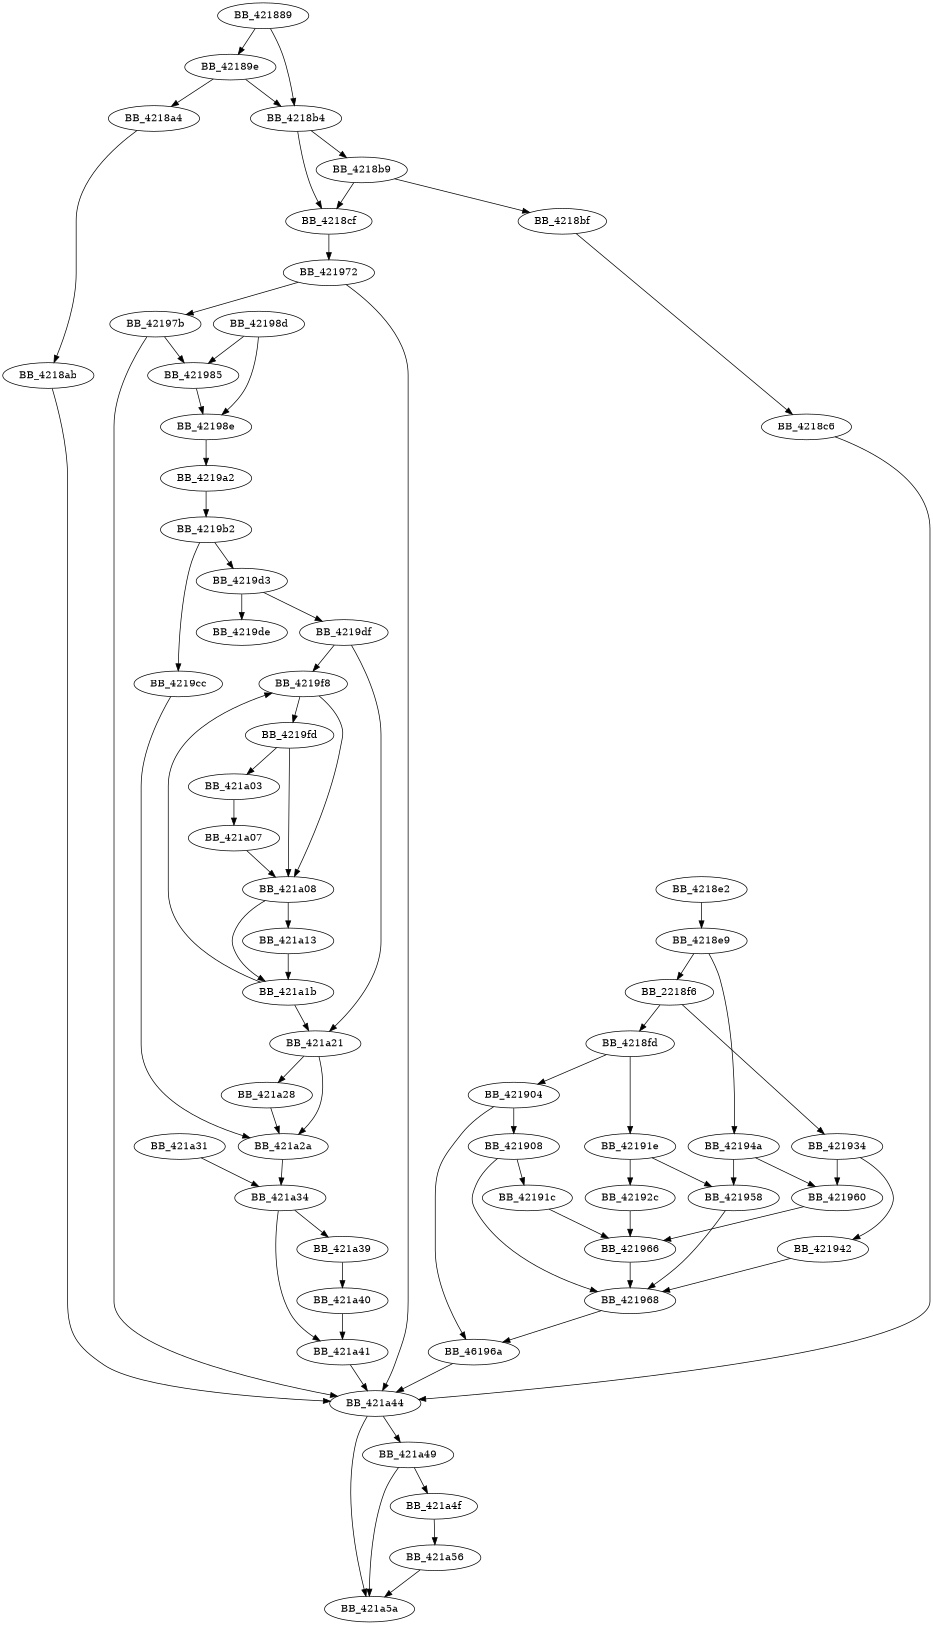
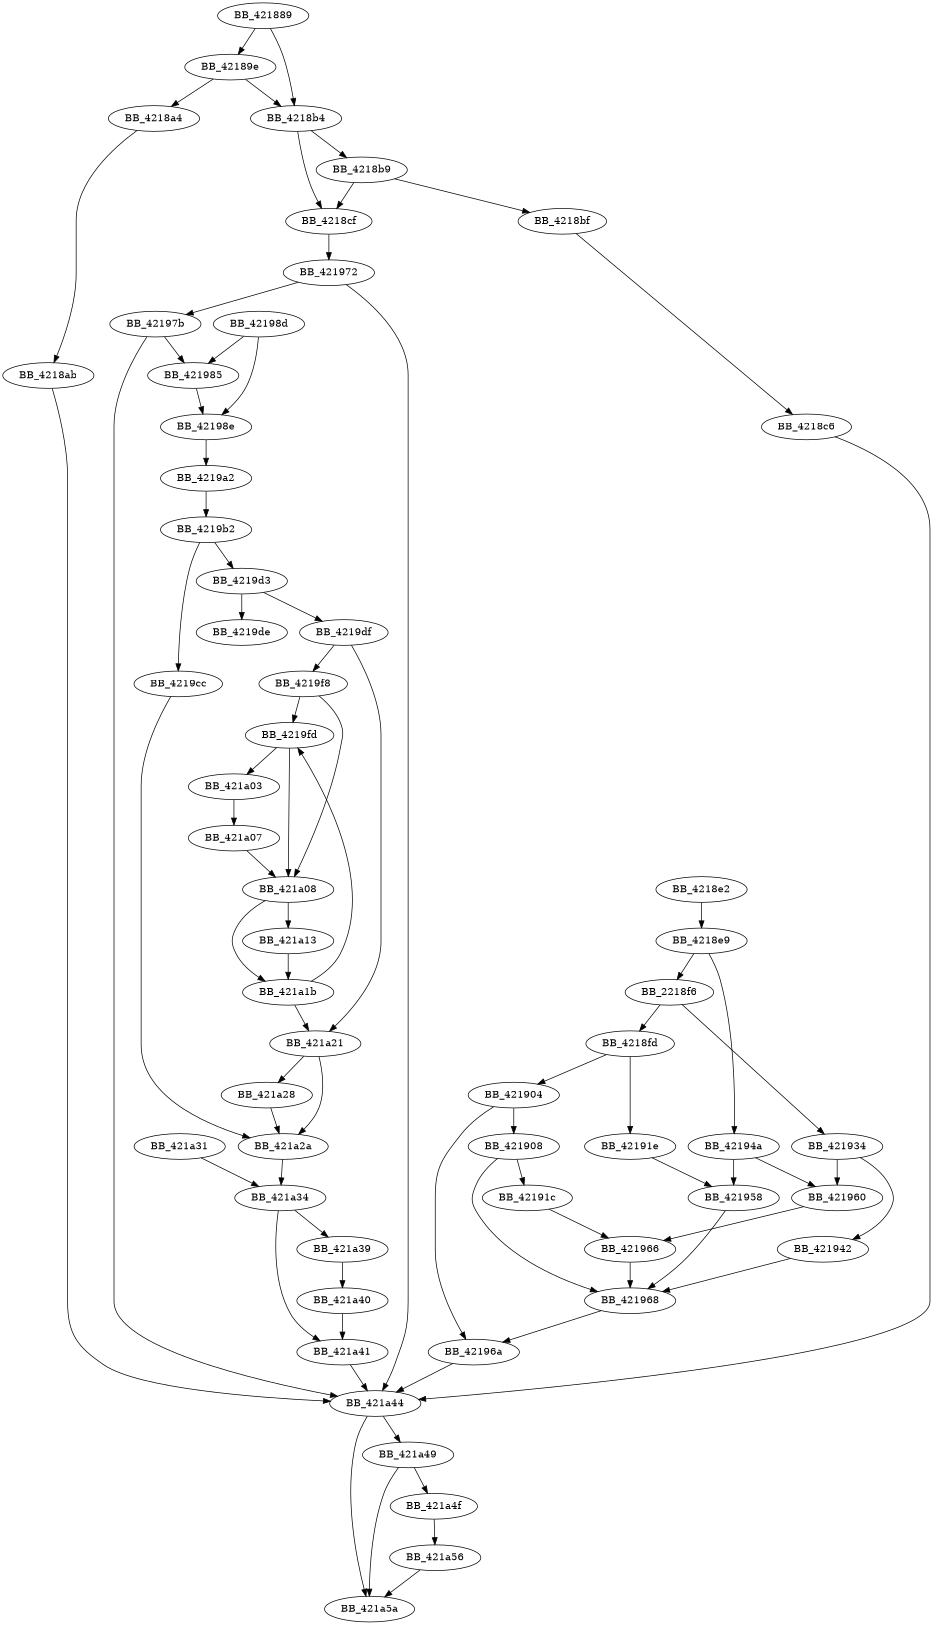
(168, 836) -> (350, 870)
(630, 1198) -> none
(474, 1352) -> (474, 1352)
